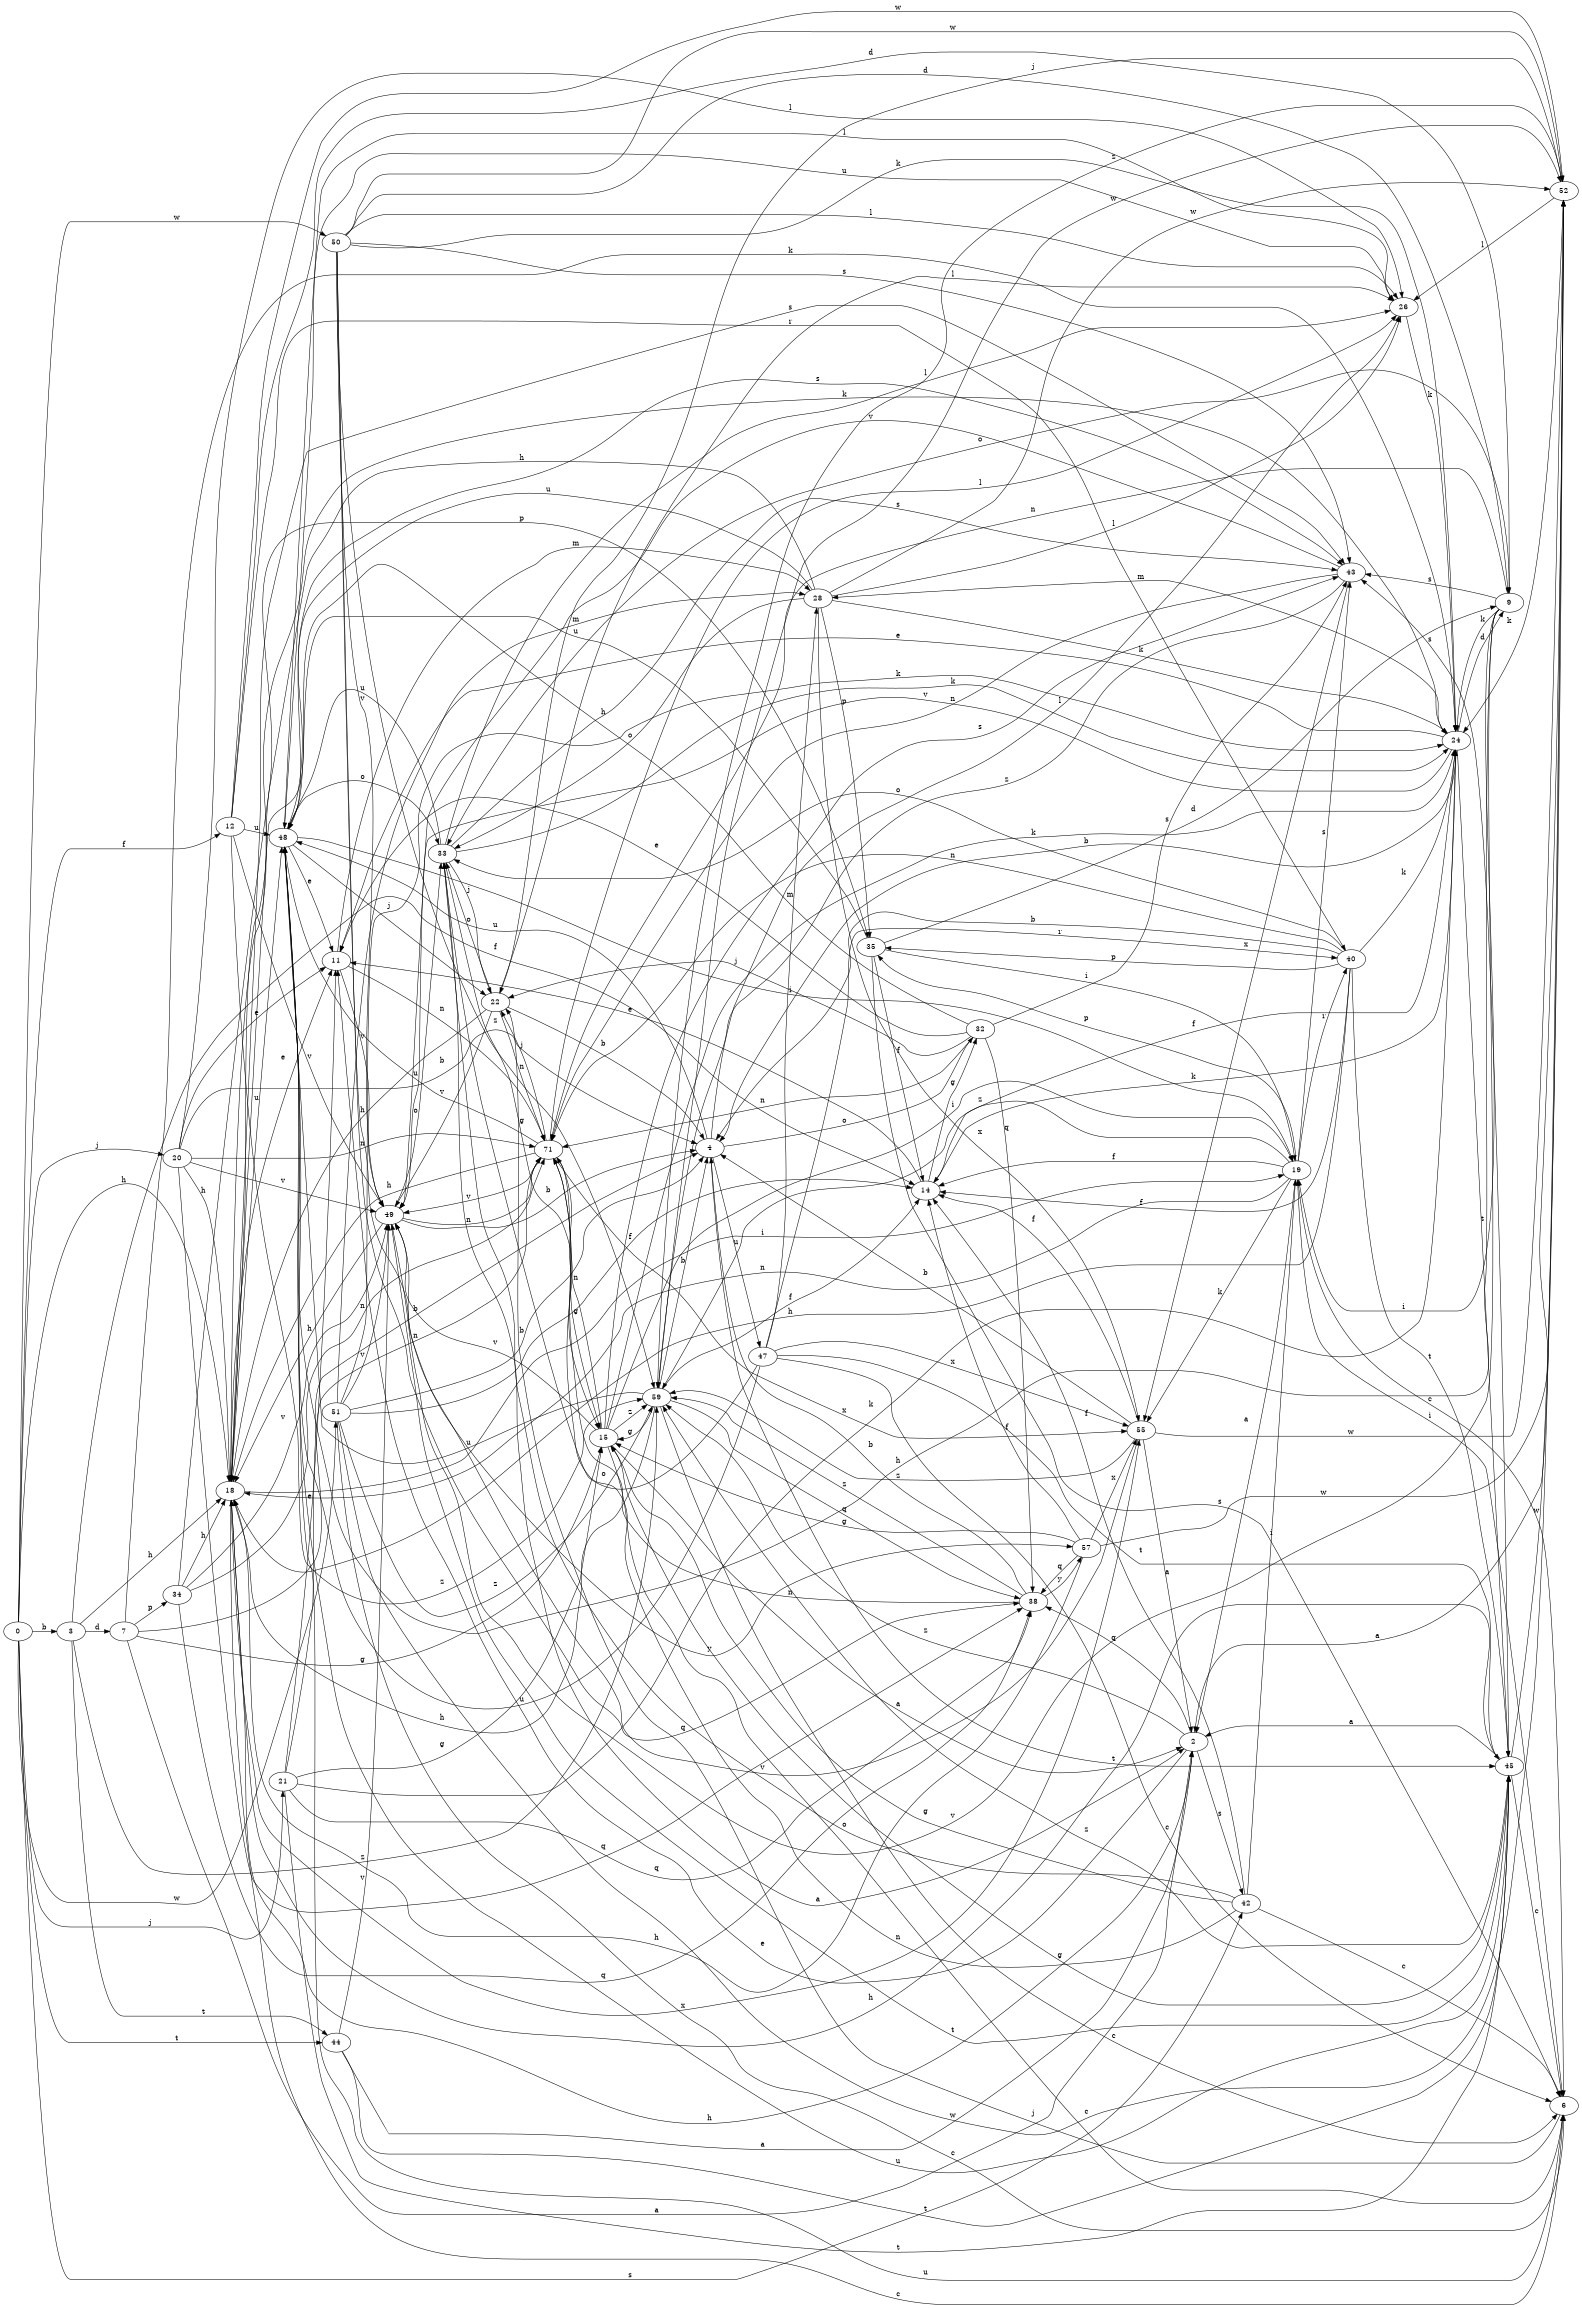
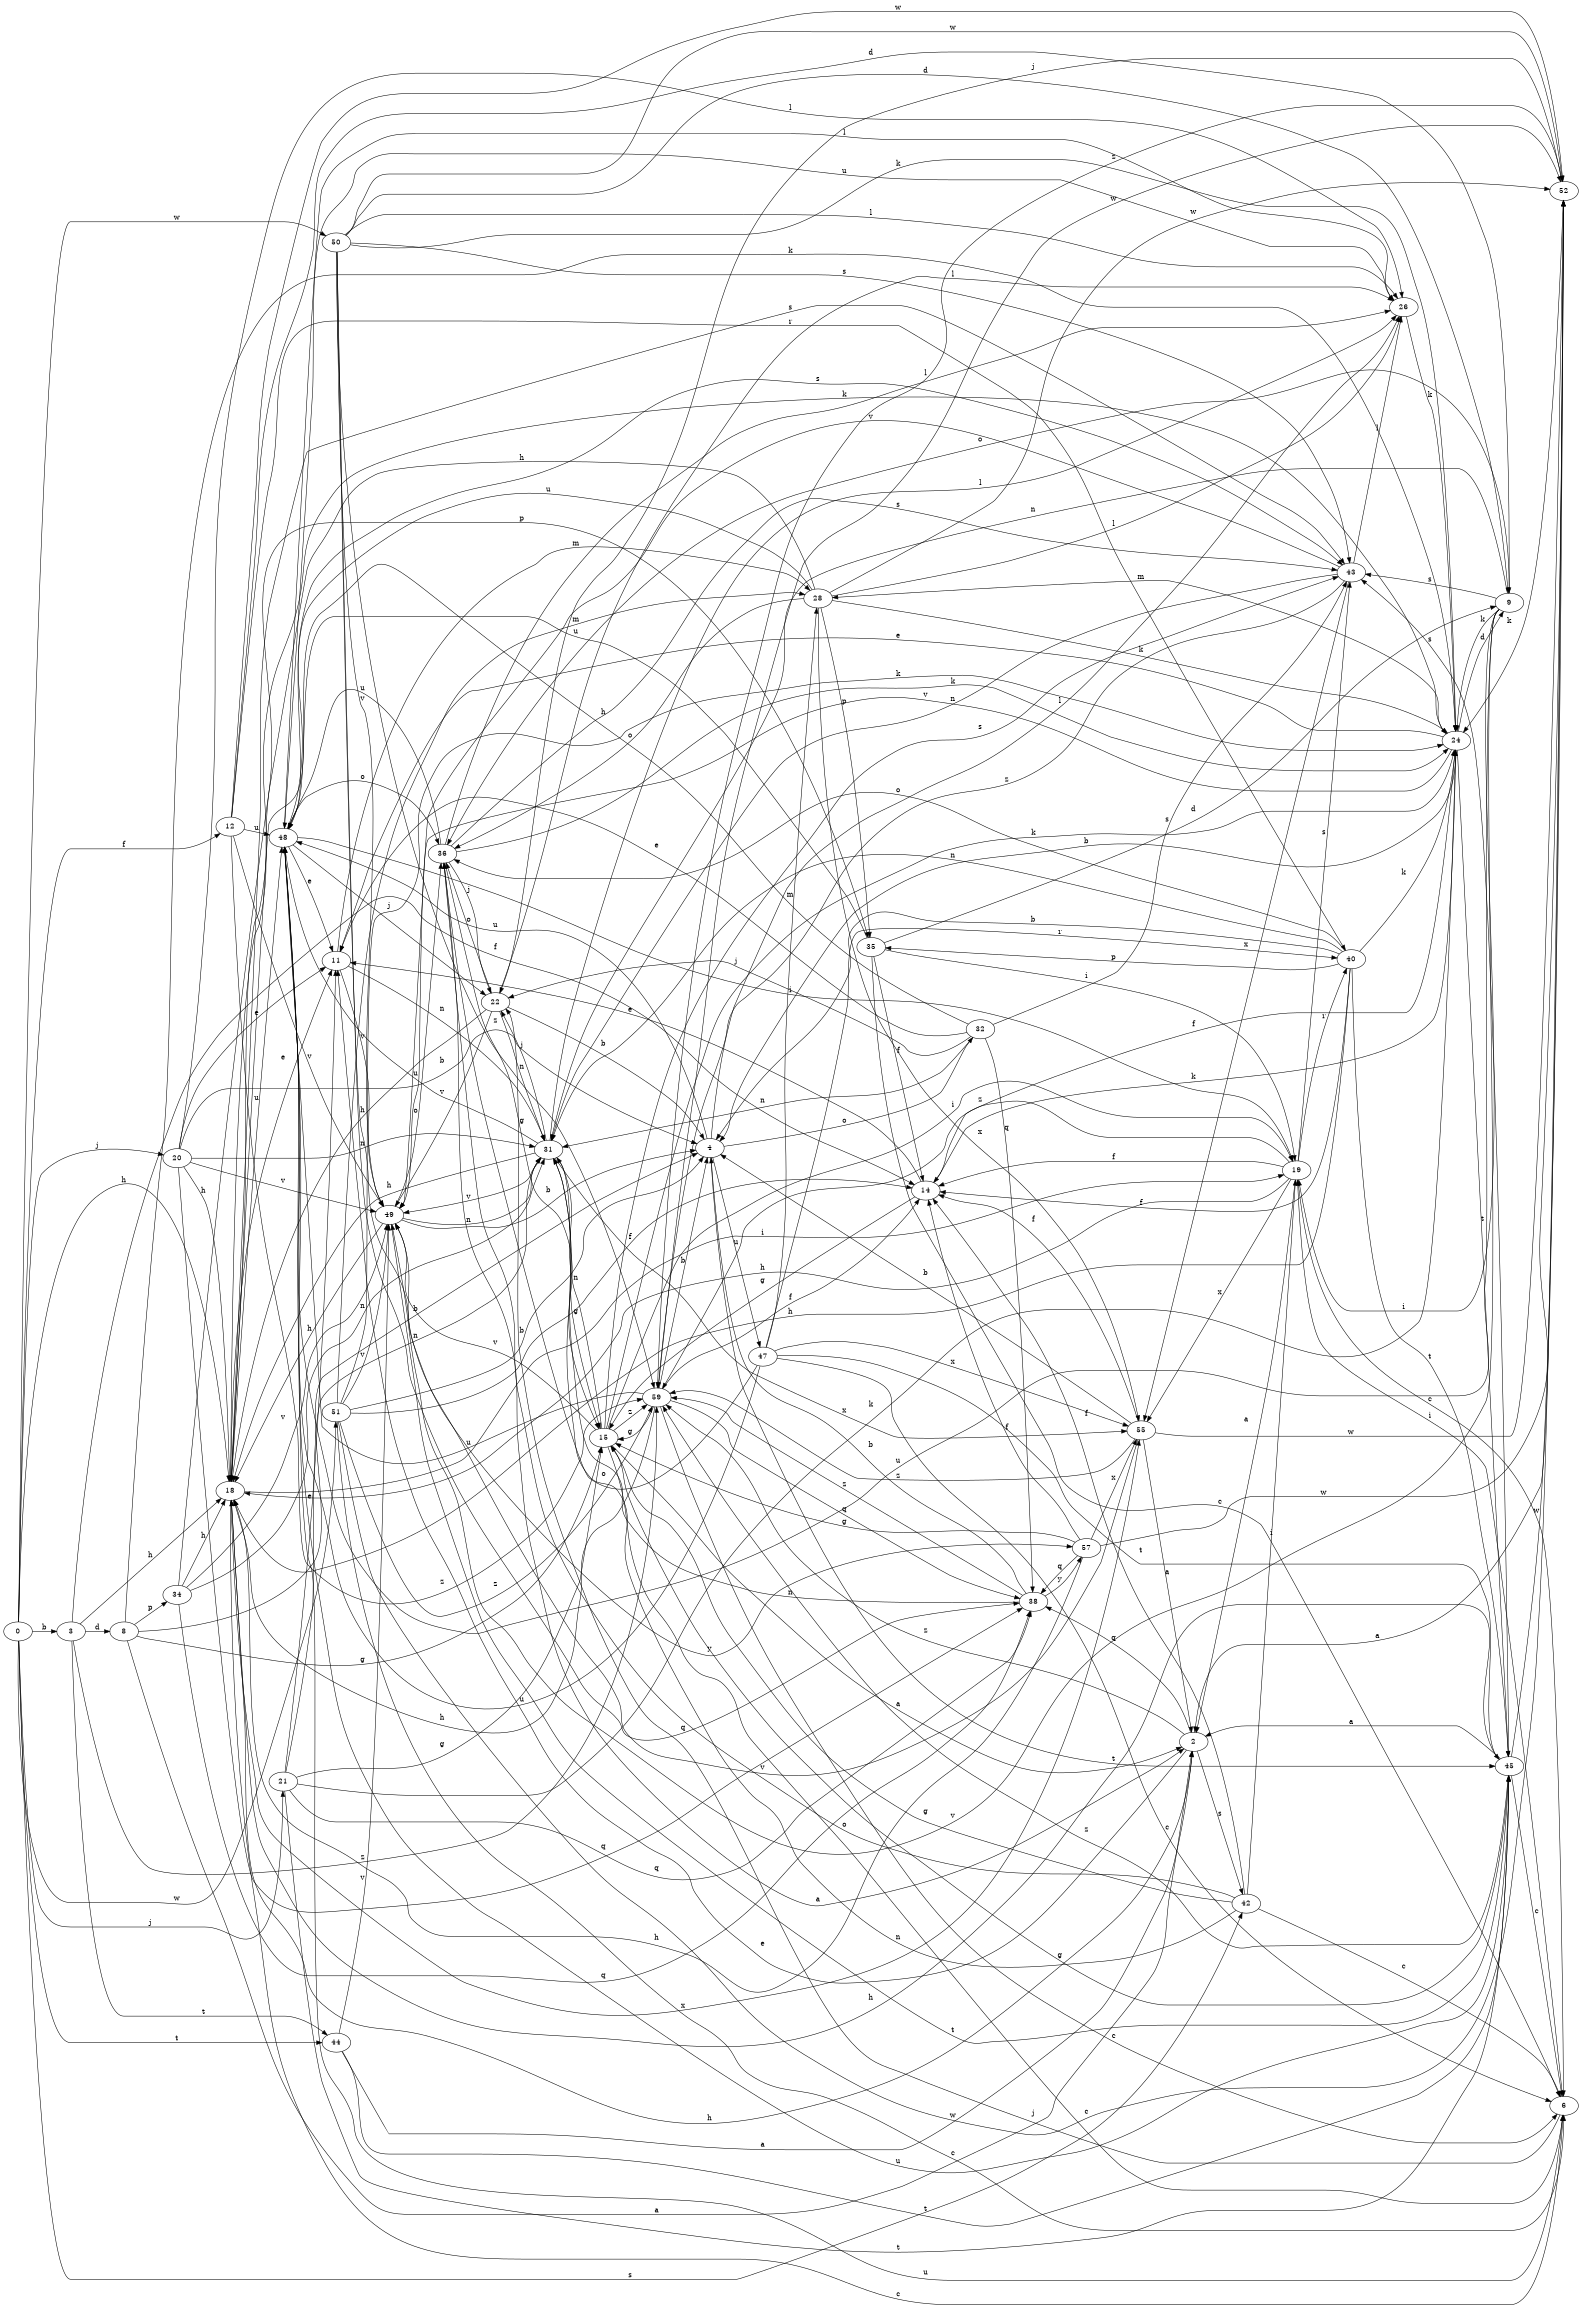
(1483, 250) -> (1377, 442)
(442, 854) -> (442, 854)
(1114, 1034) -> none
(946, 1110) -> (754, 1299)
(549, 1150) -> (549, 1150)
(763, 1268) -> (763, 1268)
(1220, 1292) -> (1220, 1292)
(898, 1461) -> (898, 1461)
(1220, 1502) -> (1220, 1502)
(124, 1631) -> (124, 1631)
